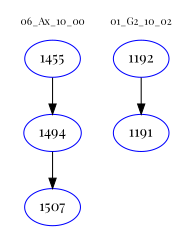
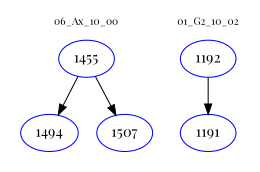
(53, 165) -> (103, 91)
